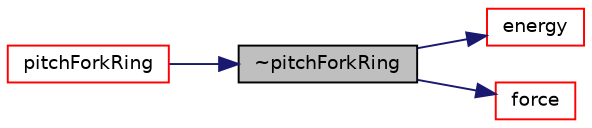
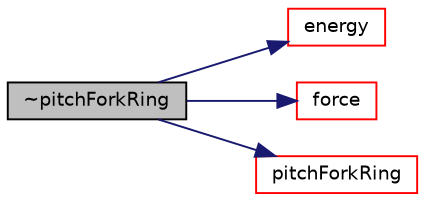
(194, 64) -> (207, 135)
